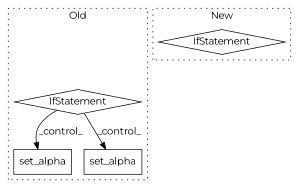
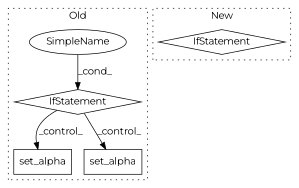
none -> (78, 42)
